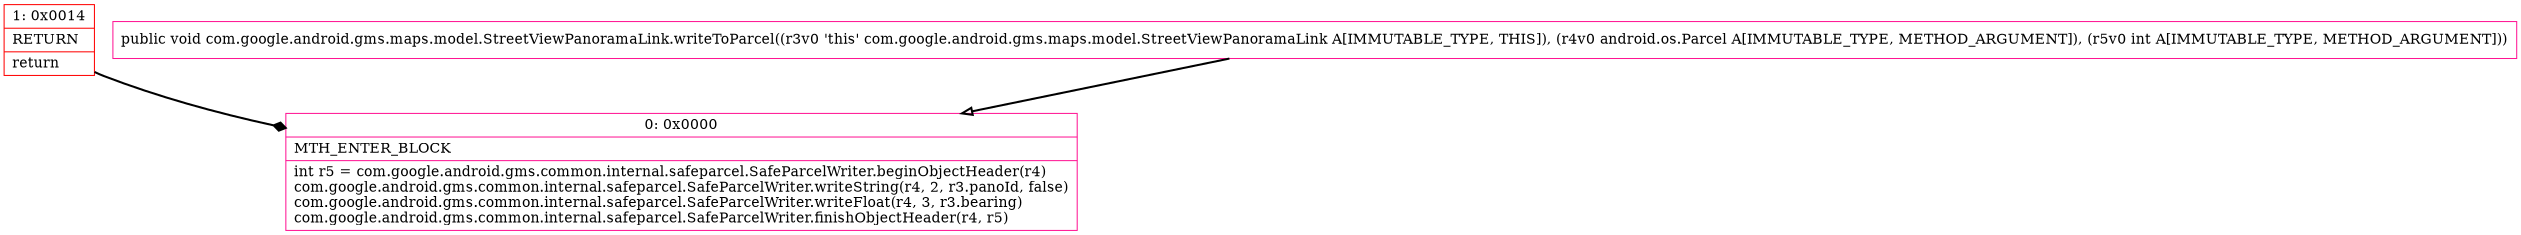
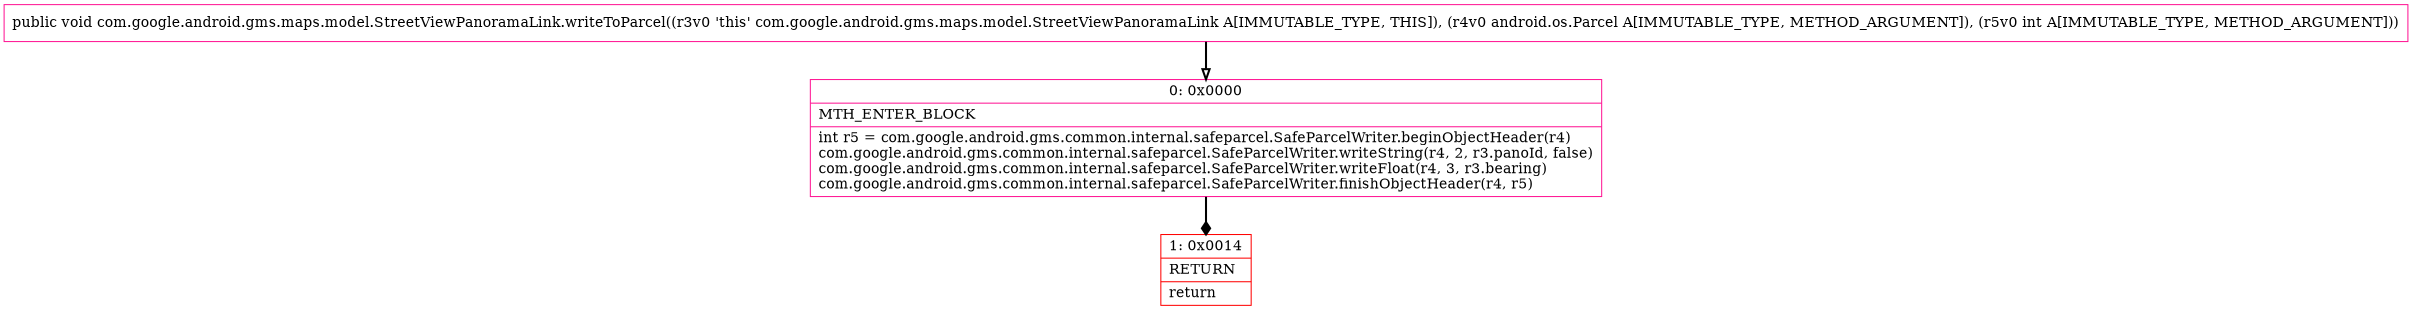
(183, 102) -> (1206, 209)
